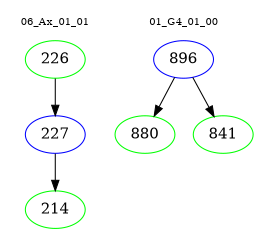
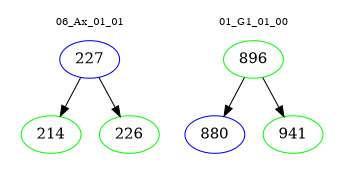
(184, 22) -> (254, 22)
(184, 59) -> (253, 59)
(55, 92) -> (107, 92)
(145, 135) -> (215, 135)
(223, 135) -> (293, 135)
